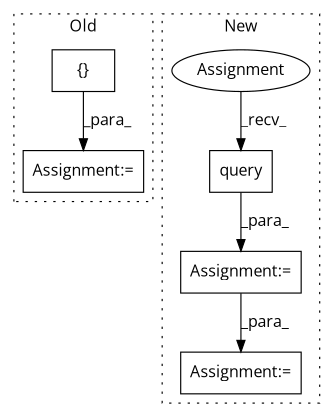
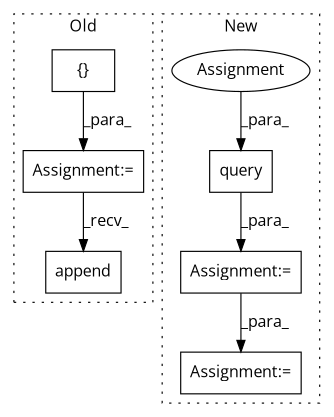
(264, 121) -> (265, 121)
none -> (83, 272)
